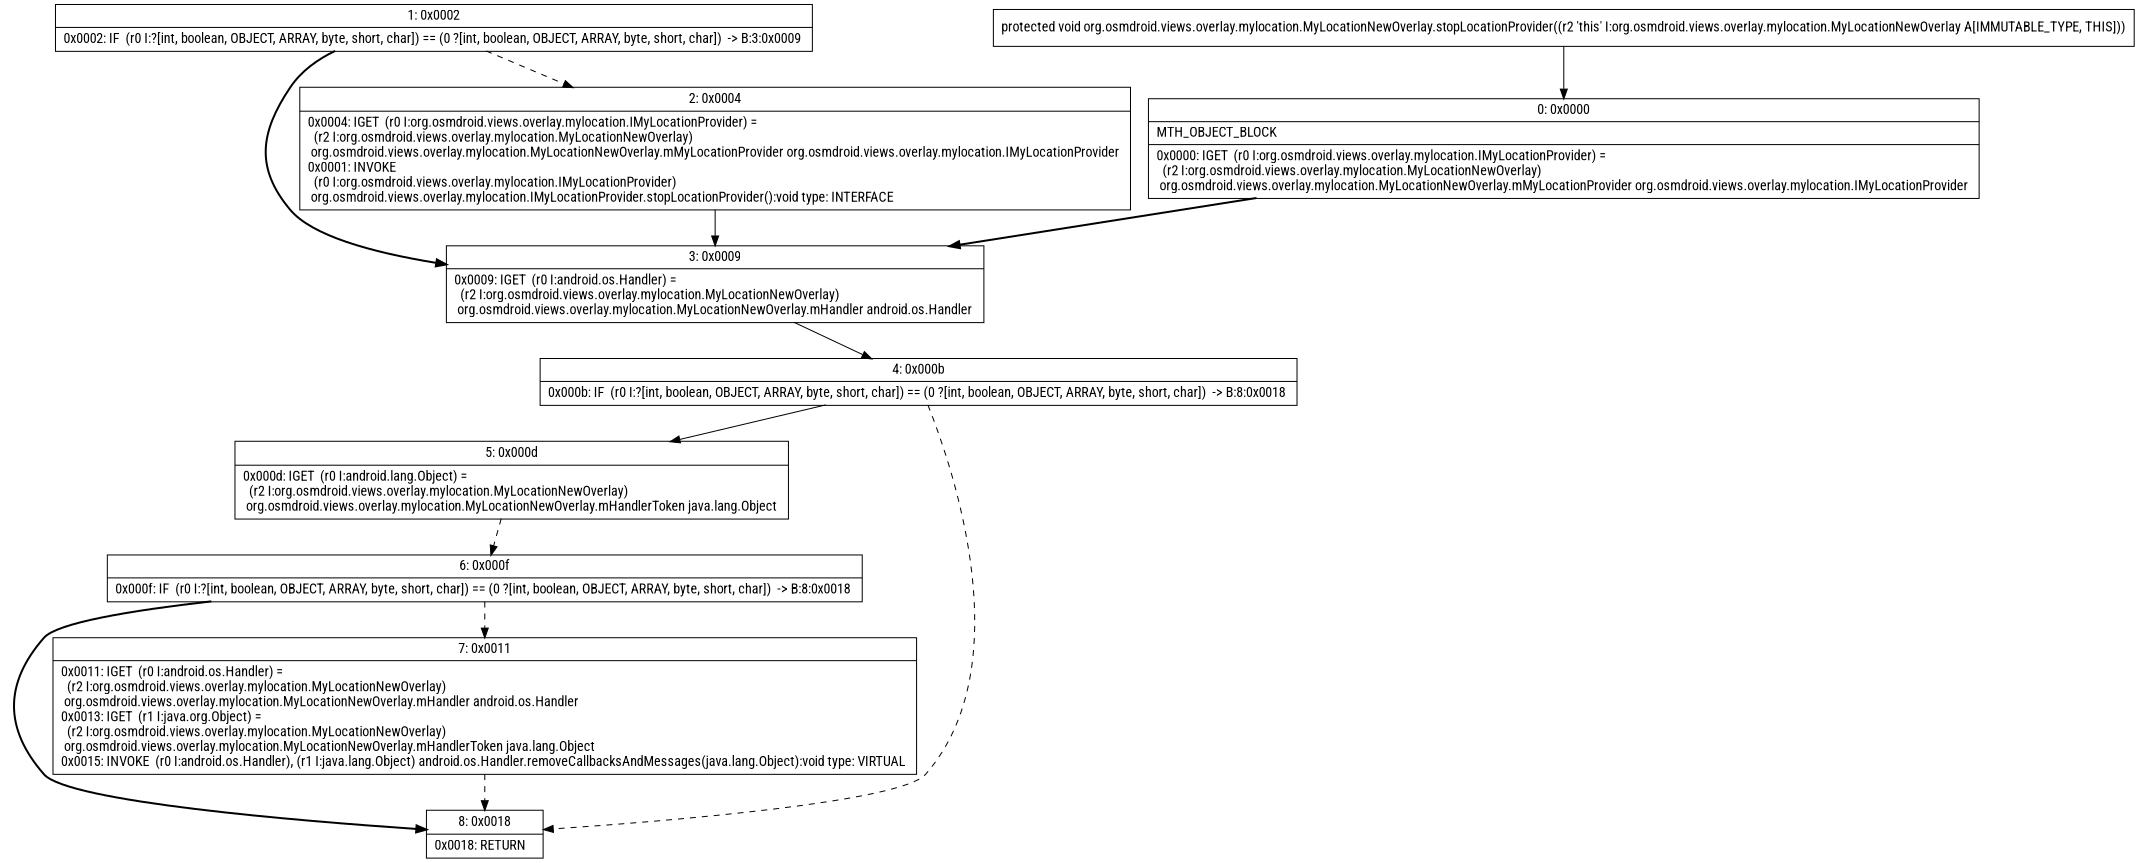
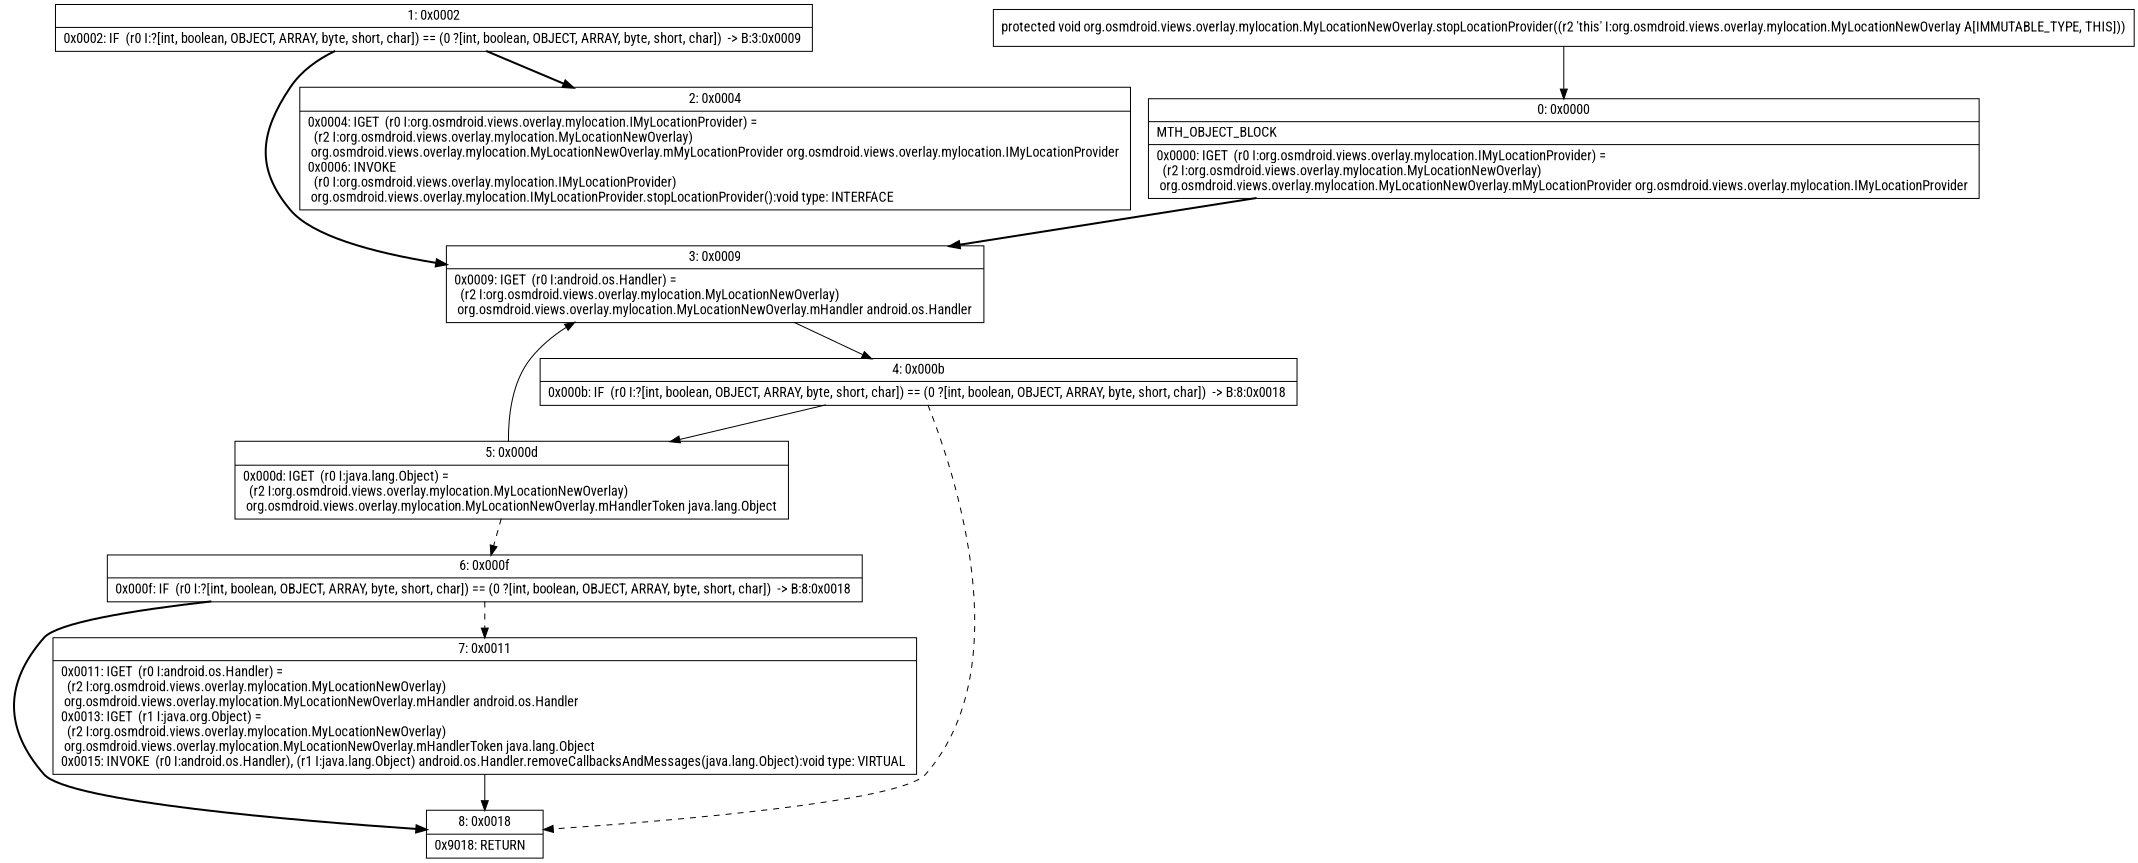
(525, 67) -> (525, 67)
(355, 168) -> (355, 168)
(715, 223) -> (520, 376)
(357, 477) -> (348, 477)
(485, 787) -> (485, 787)
(485, 846) -> (485, 846)
